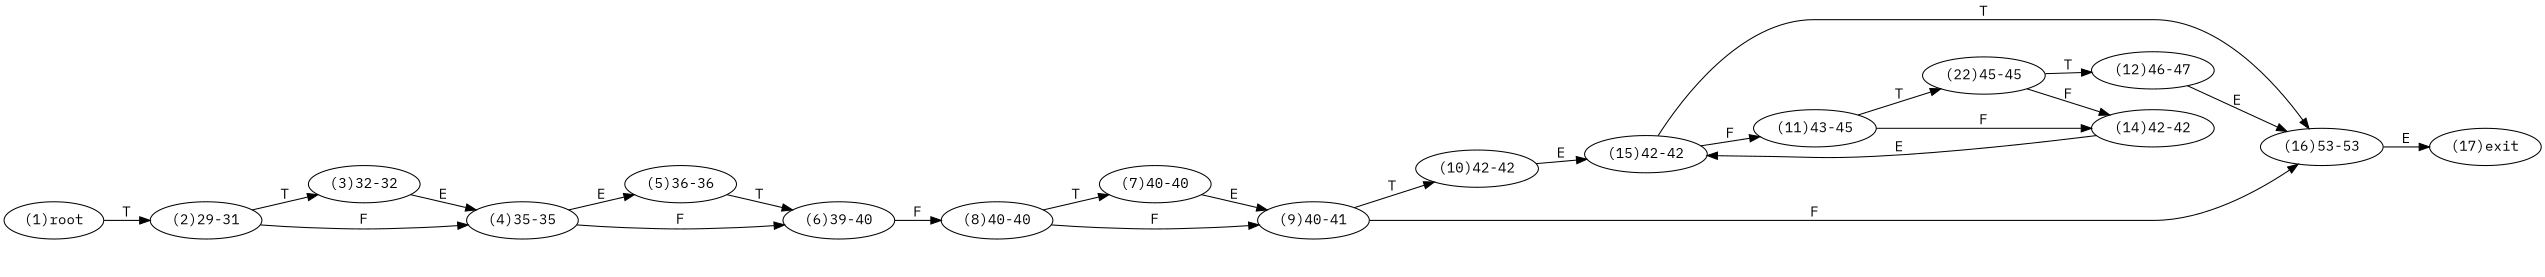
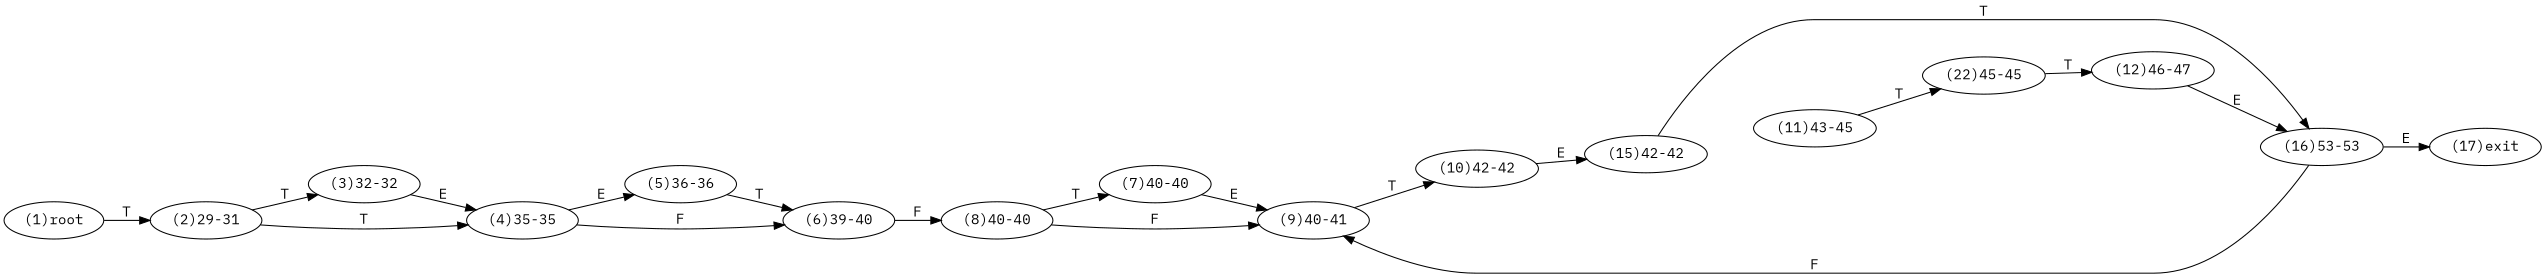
(2153, 128) -> none
(1725, 142) -> none
(364, 220) -> (364, 220)
(1835, 220) -> (1849, 273)
